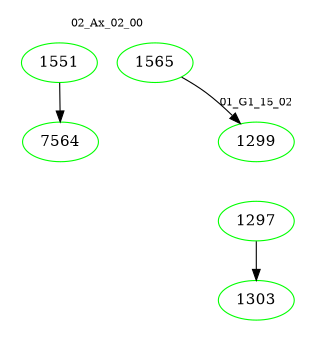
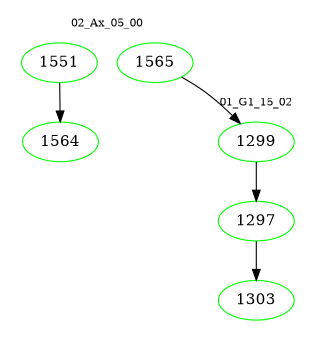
(107, 24) -> (107, 24)
(61, 142) -> (61, 142)
none -> (256, 176)
